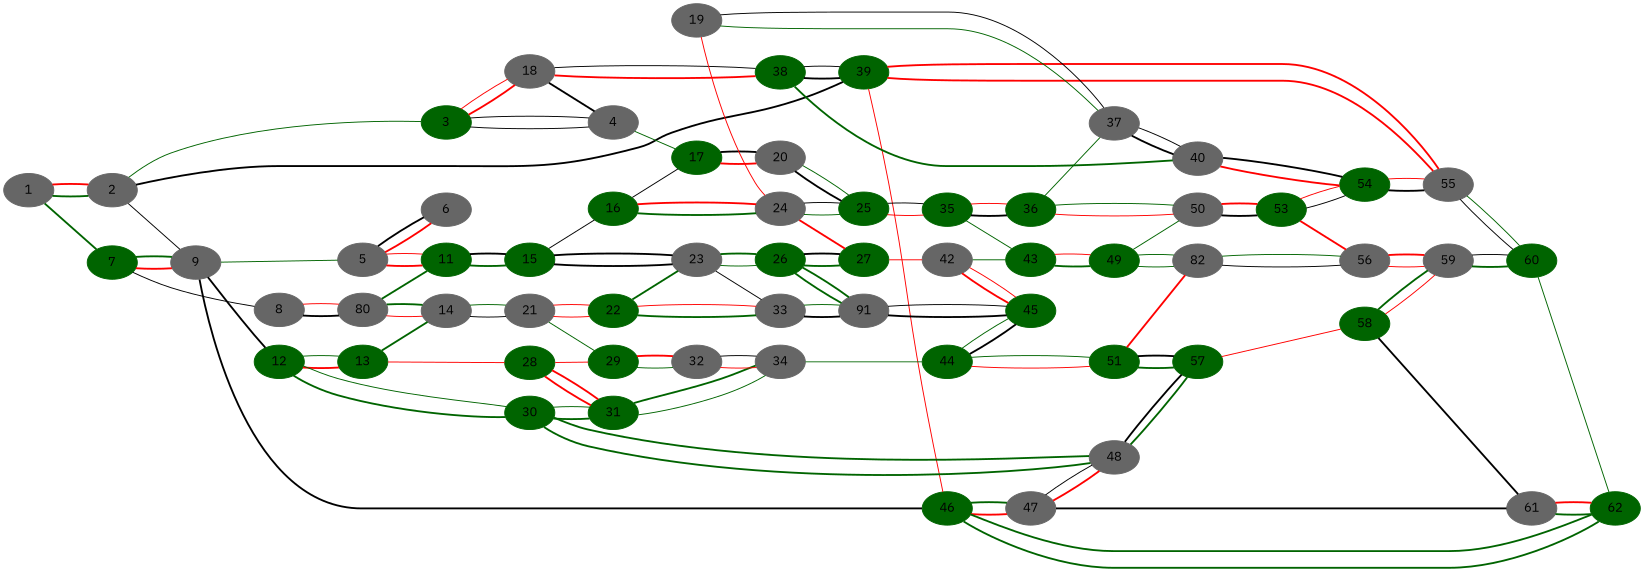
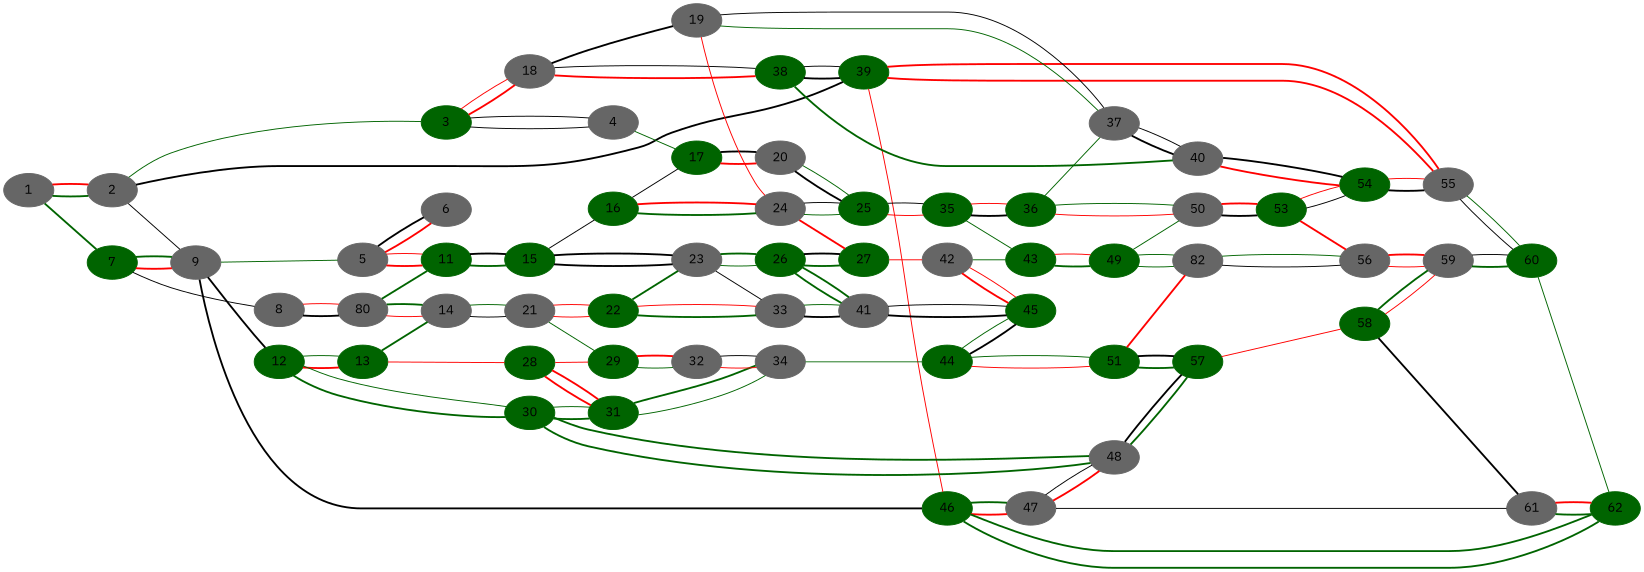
(572, 97) -> (612, 43)
(864, 311) -> (864, 311)
(1281, 508) -> (1281, 508)
